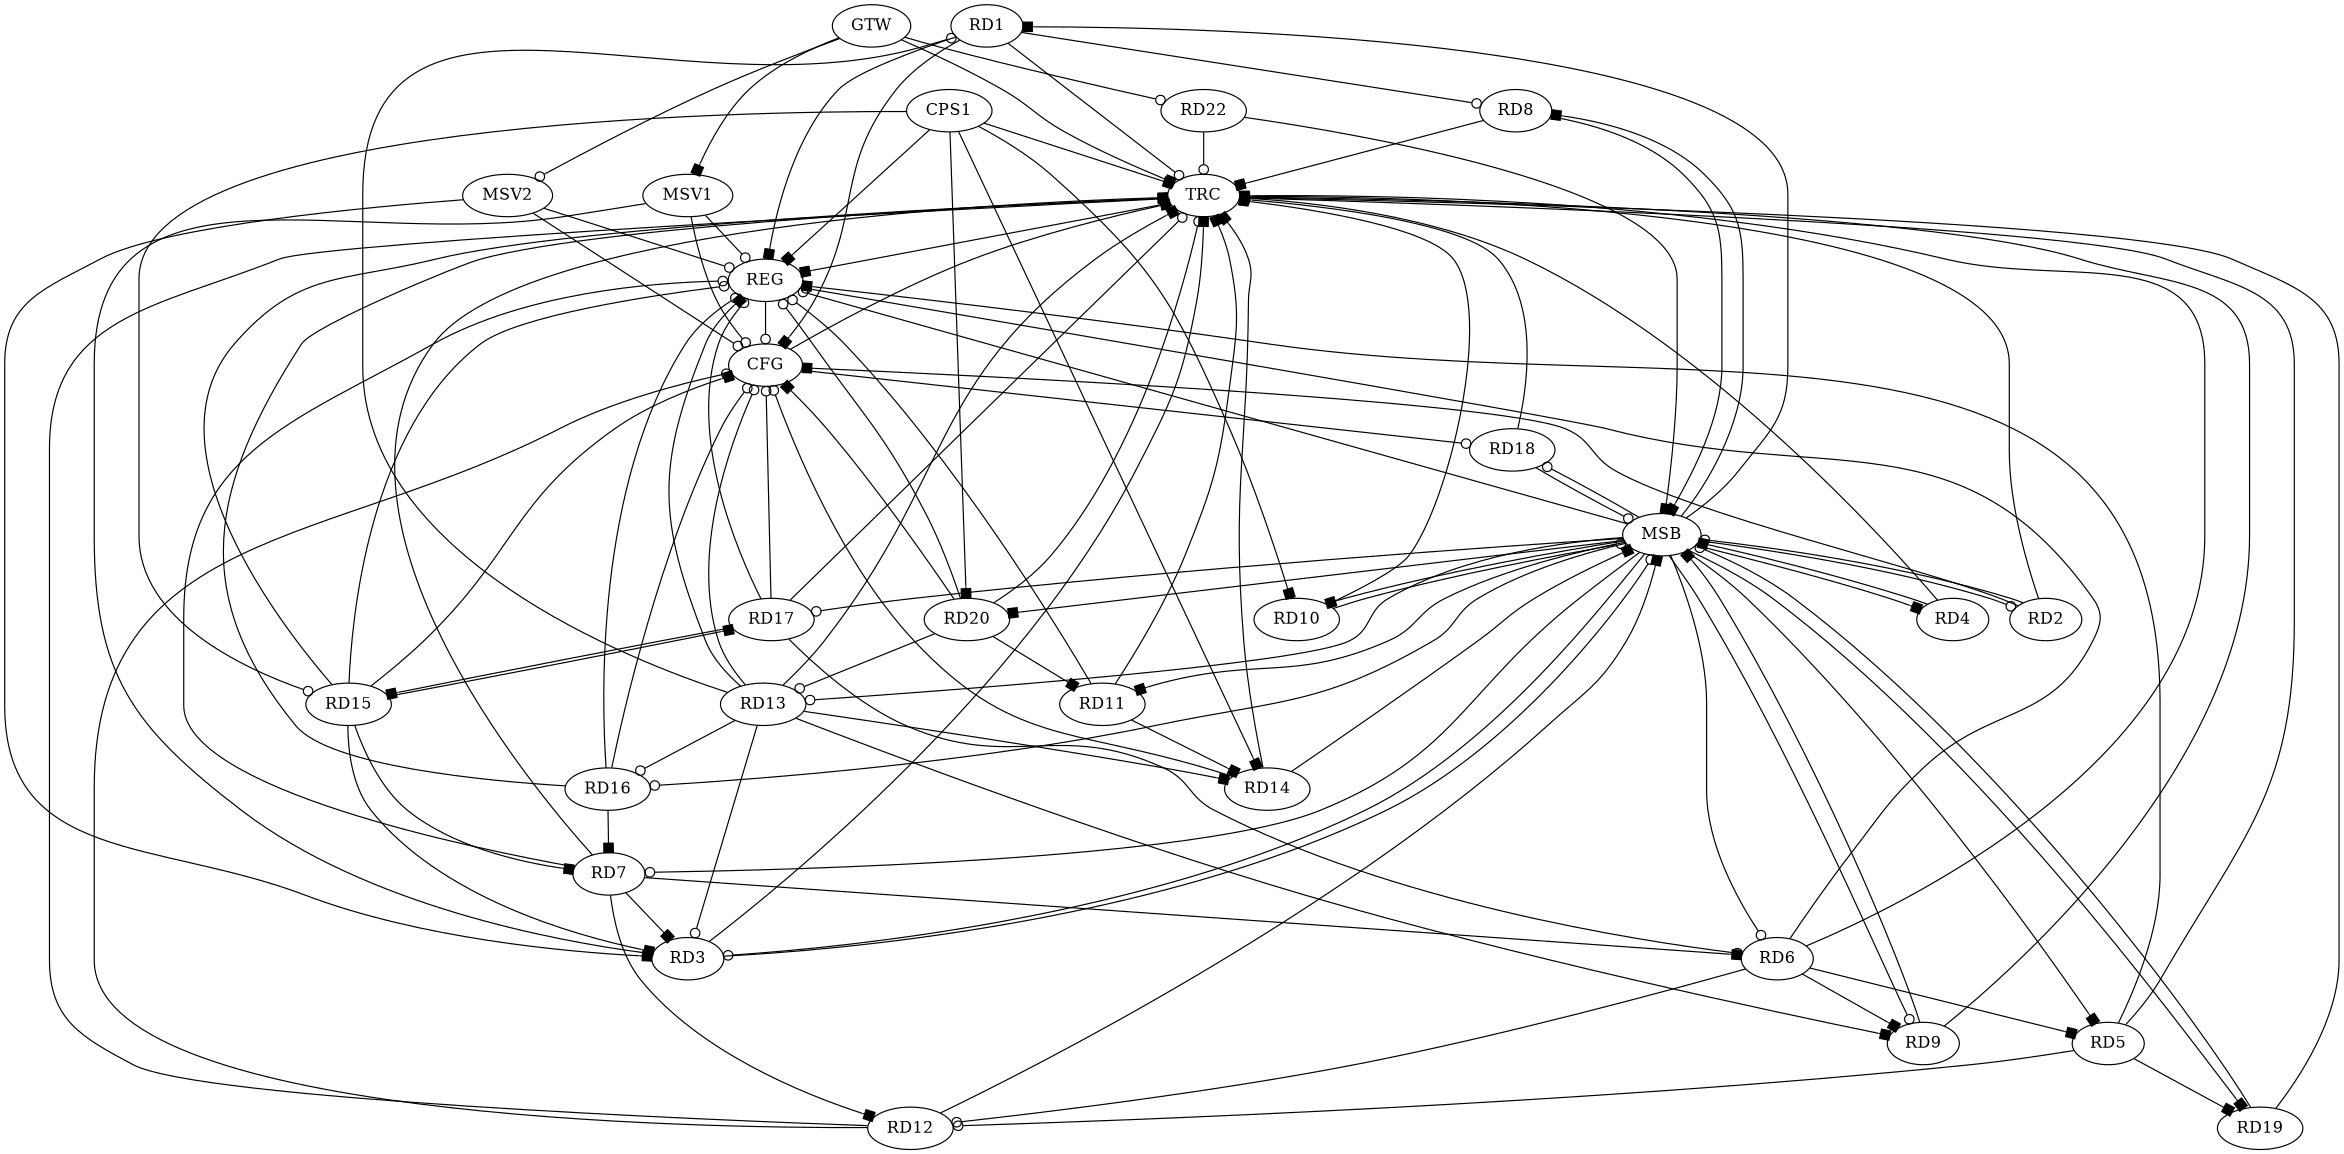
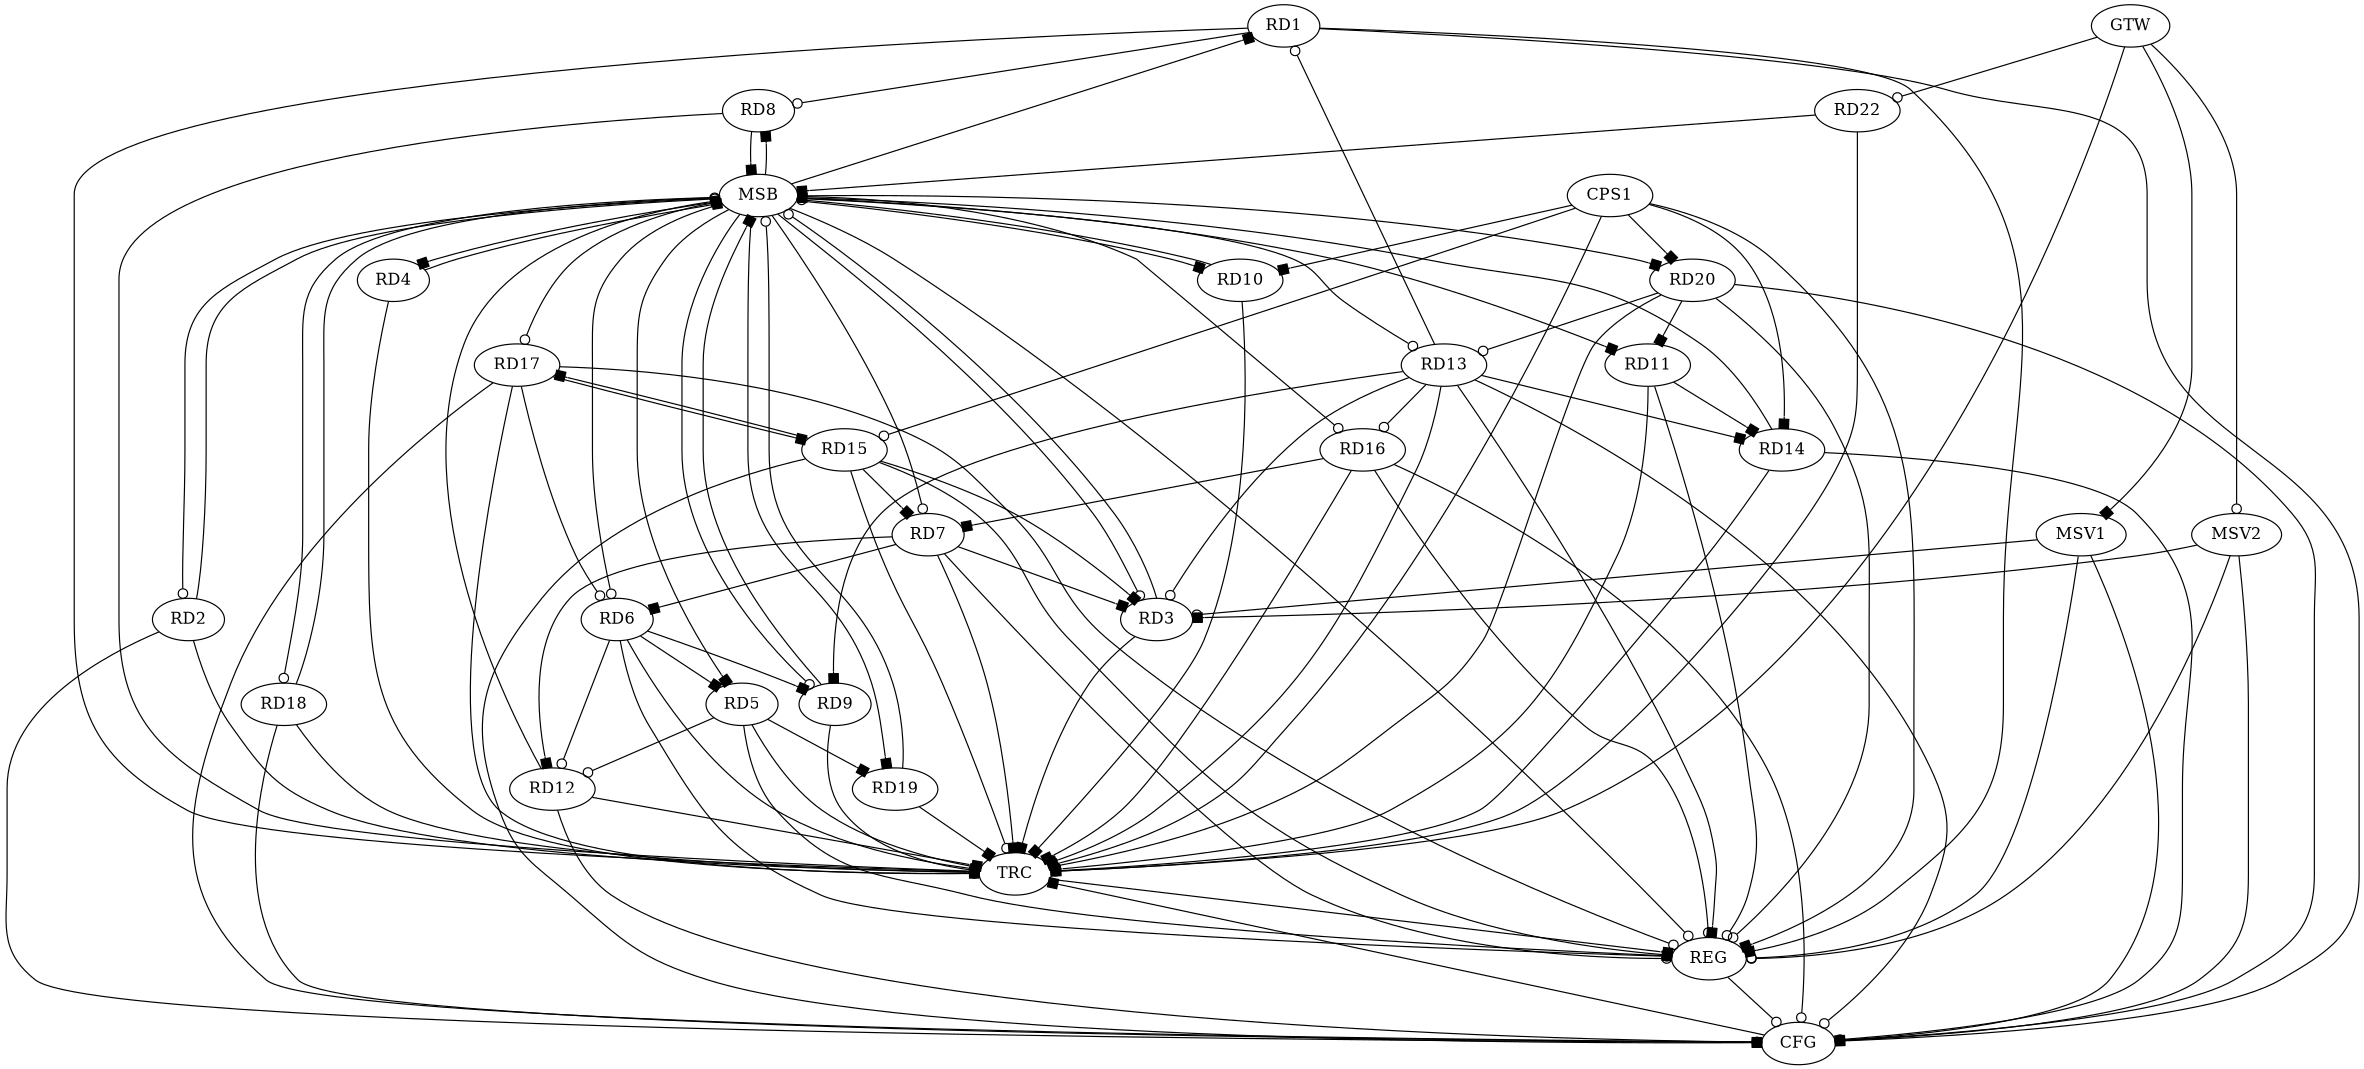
(1115, 405) -> (890, 1028)
